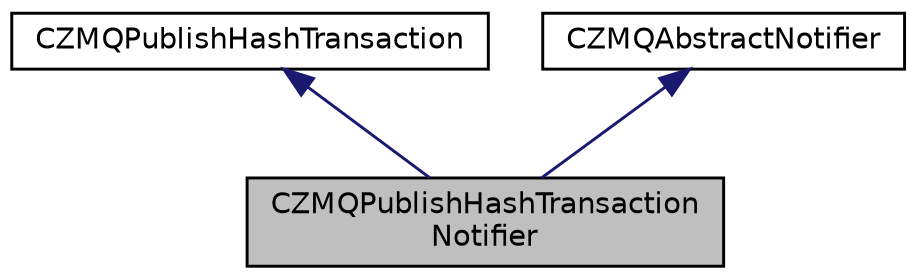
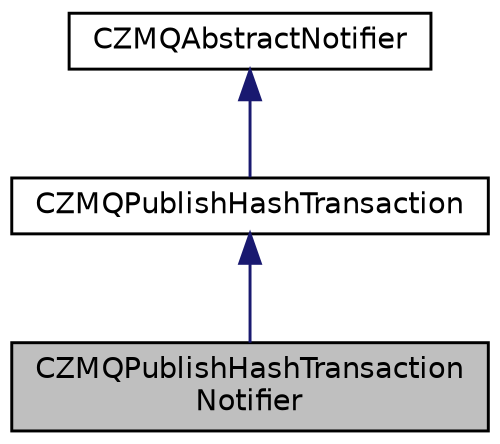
(603, 132) -> (250, 139)
